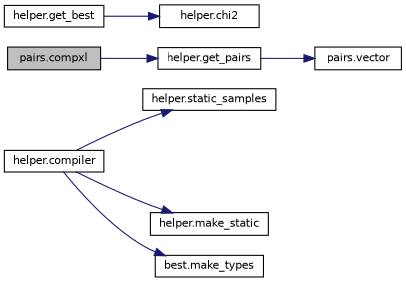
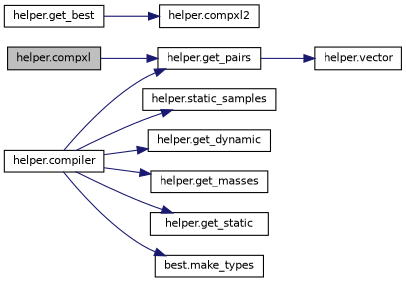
(209, 16) -> (209, 16)
(54, 58) -> (54, 58)
(358, 58) -> (358, 58)
none -> (105, 107)
none -> (209, 141)
none -> (209, 182)
(209, 224) -> (209, 224)
